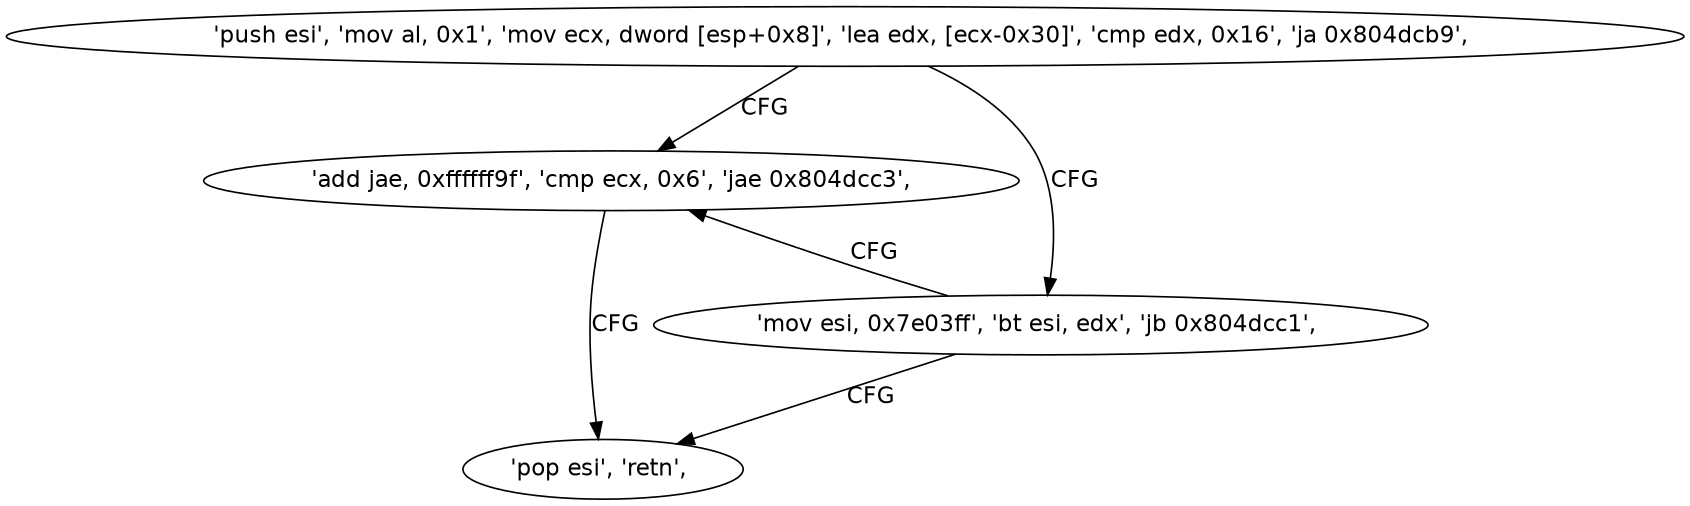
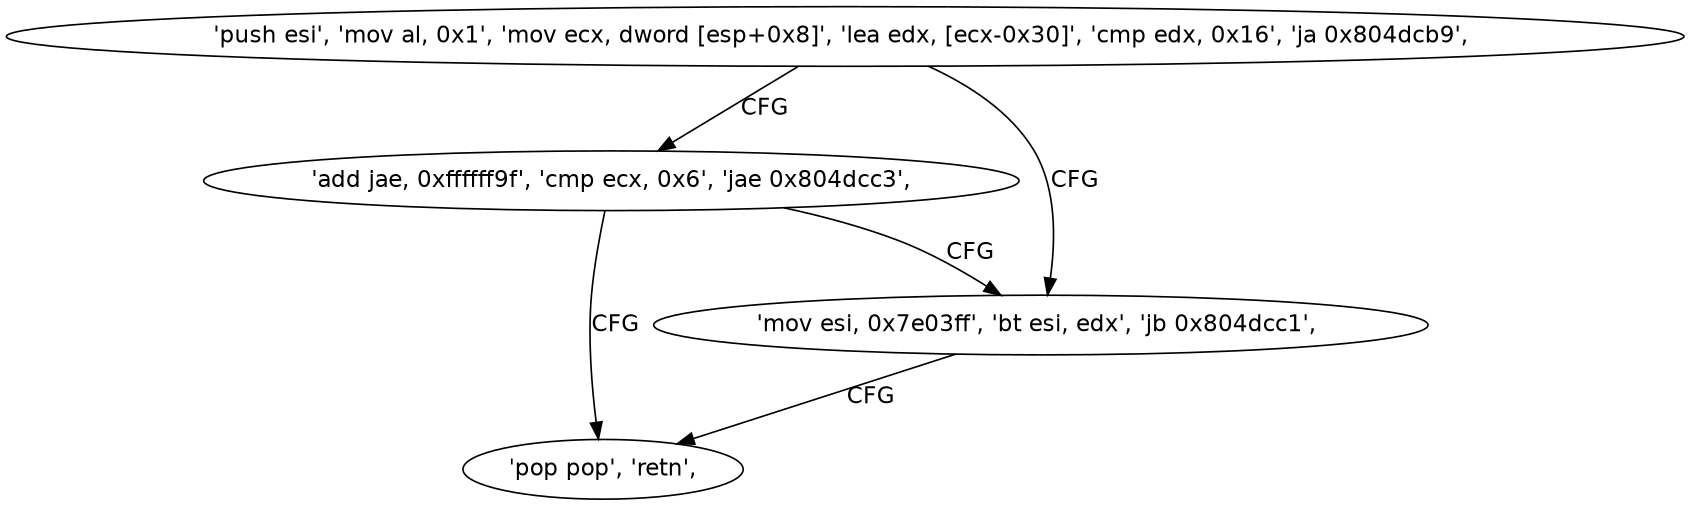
(826, 257) -> (889, 237)
(603, 469) -> (603, 469)
